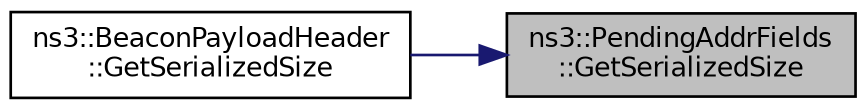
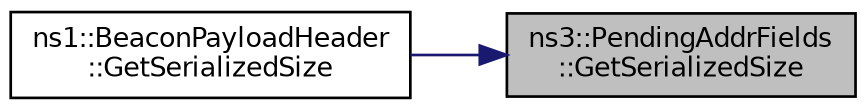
(211, 55) -> (211, 55)
